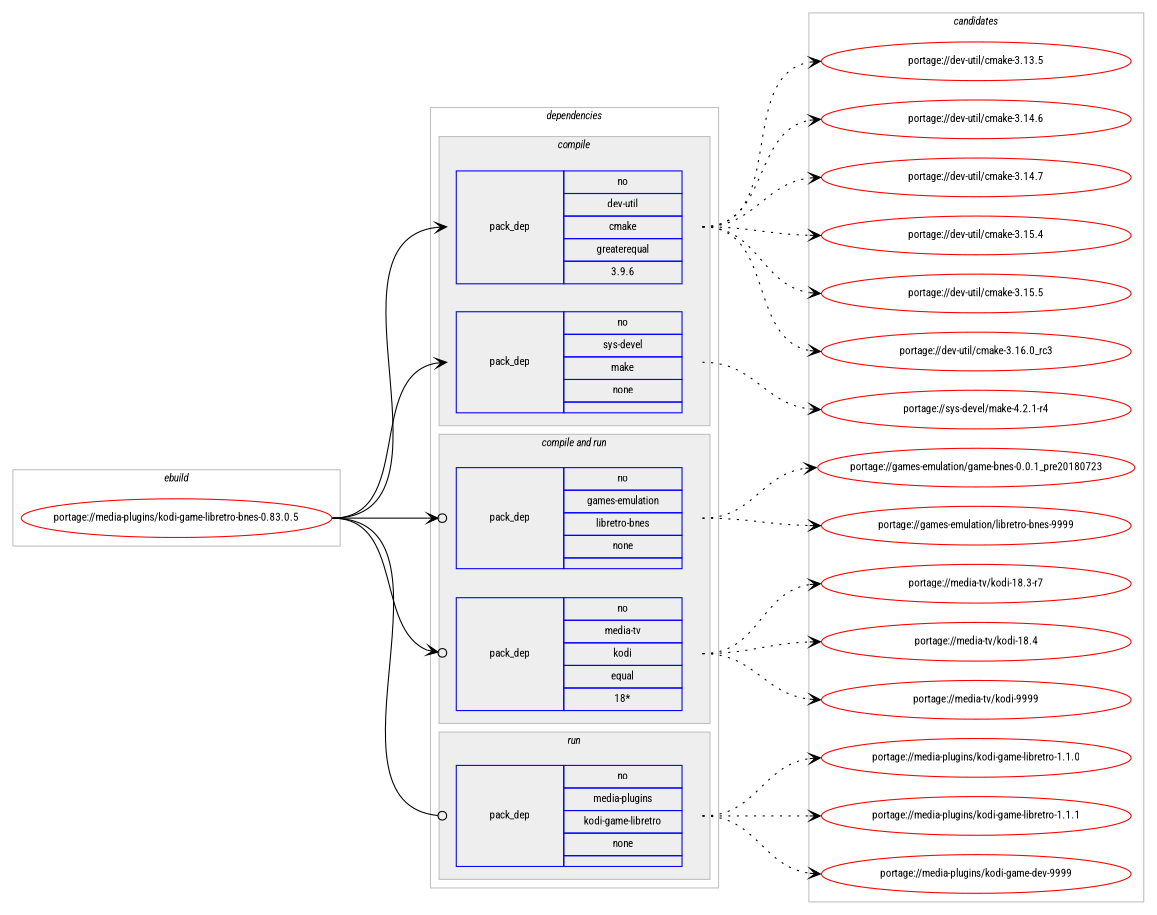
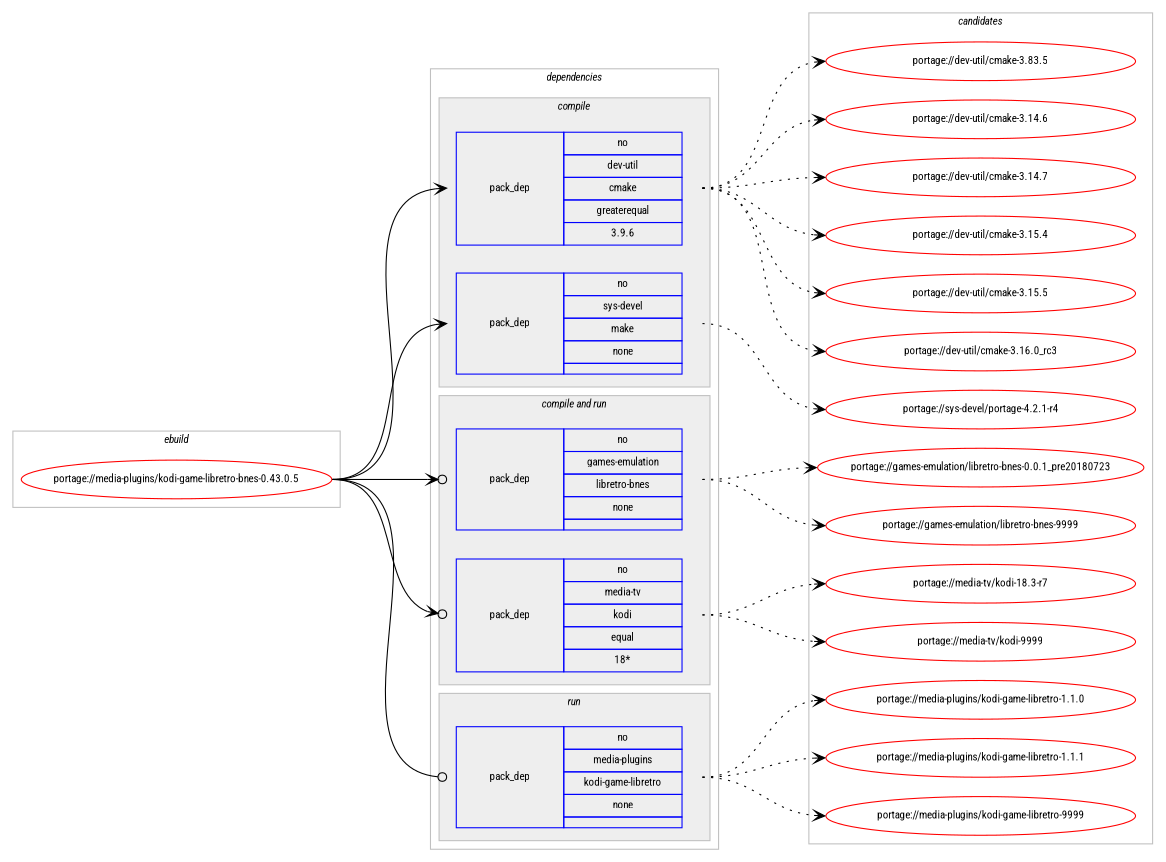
(976, 61) -> (981, 61)
(976, 410) -> (981, 410)
(976, 468) -> (981, 468)
(177, 518) -> (177, 479)
(976, 642) -> none
(976, 874) -> (981, 816)
